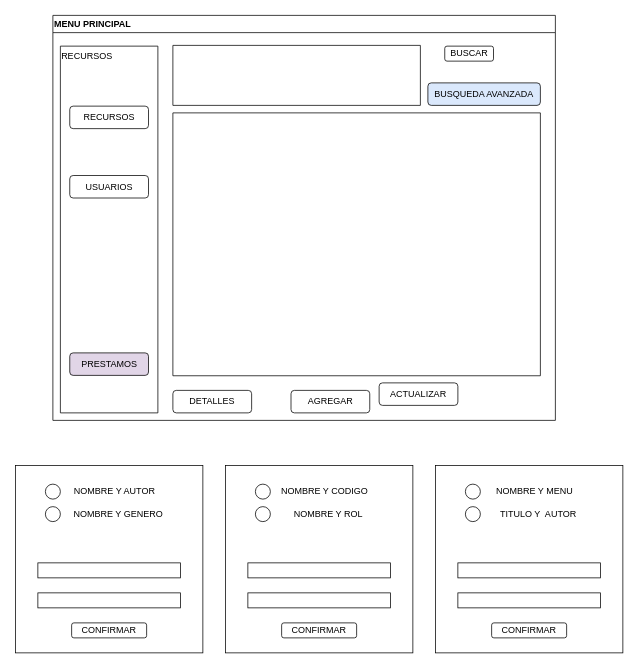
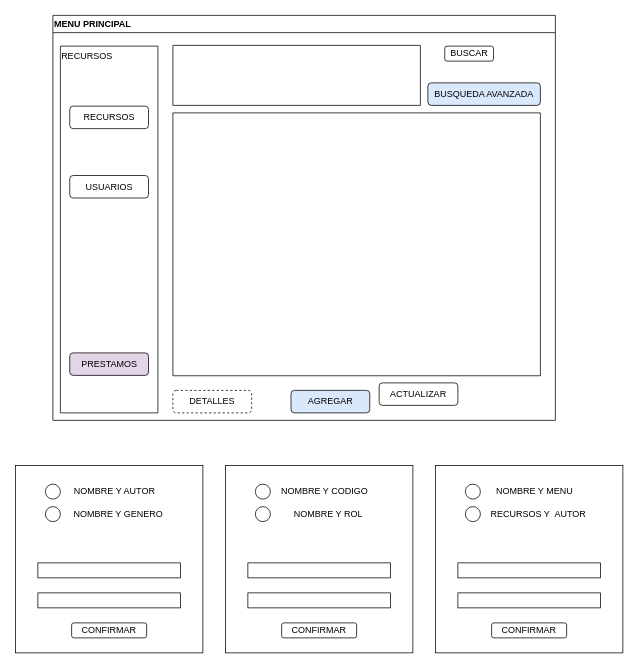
(212, 402) -> (212, 402)
(330, 402) -> (330, 402)
(539, 514) -> (539, 514)
